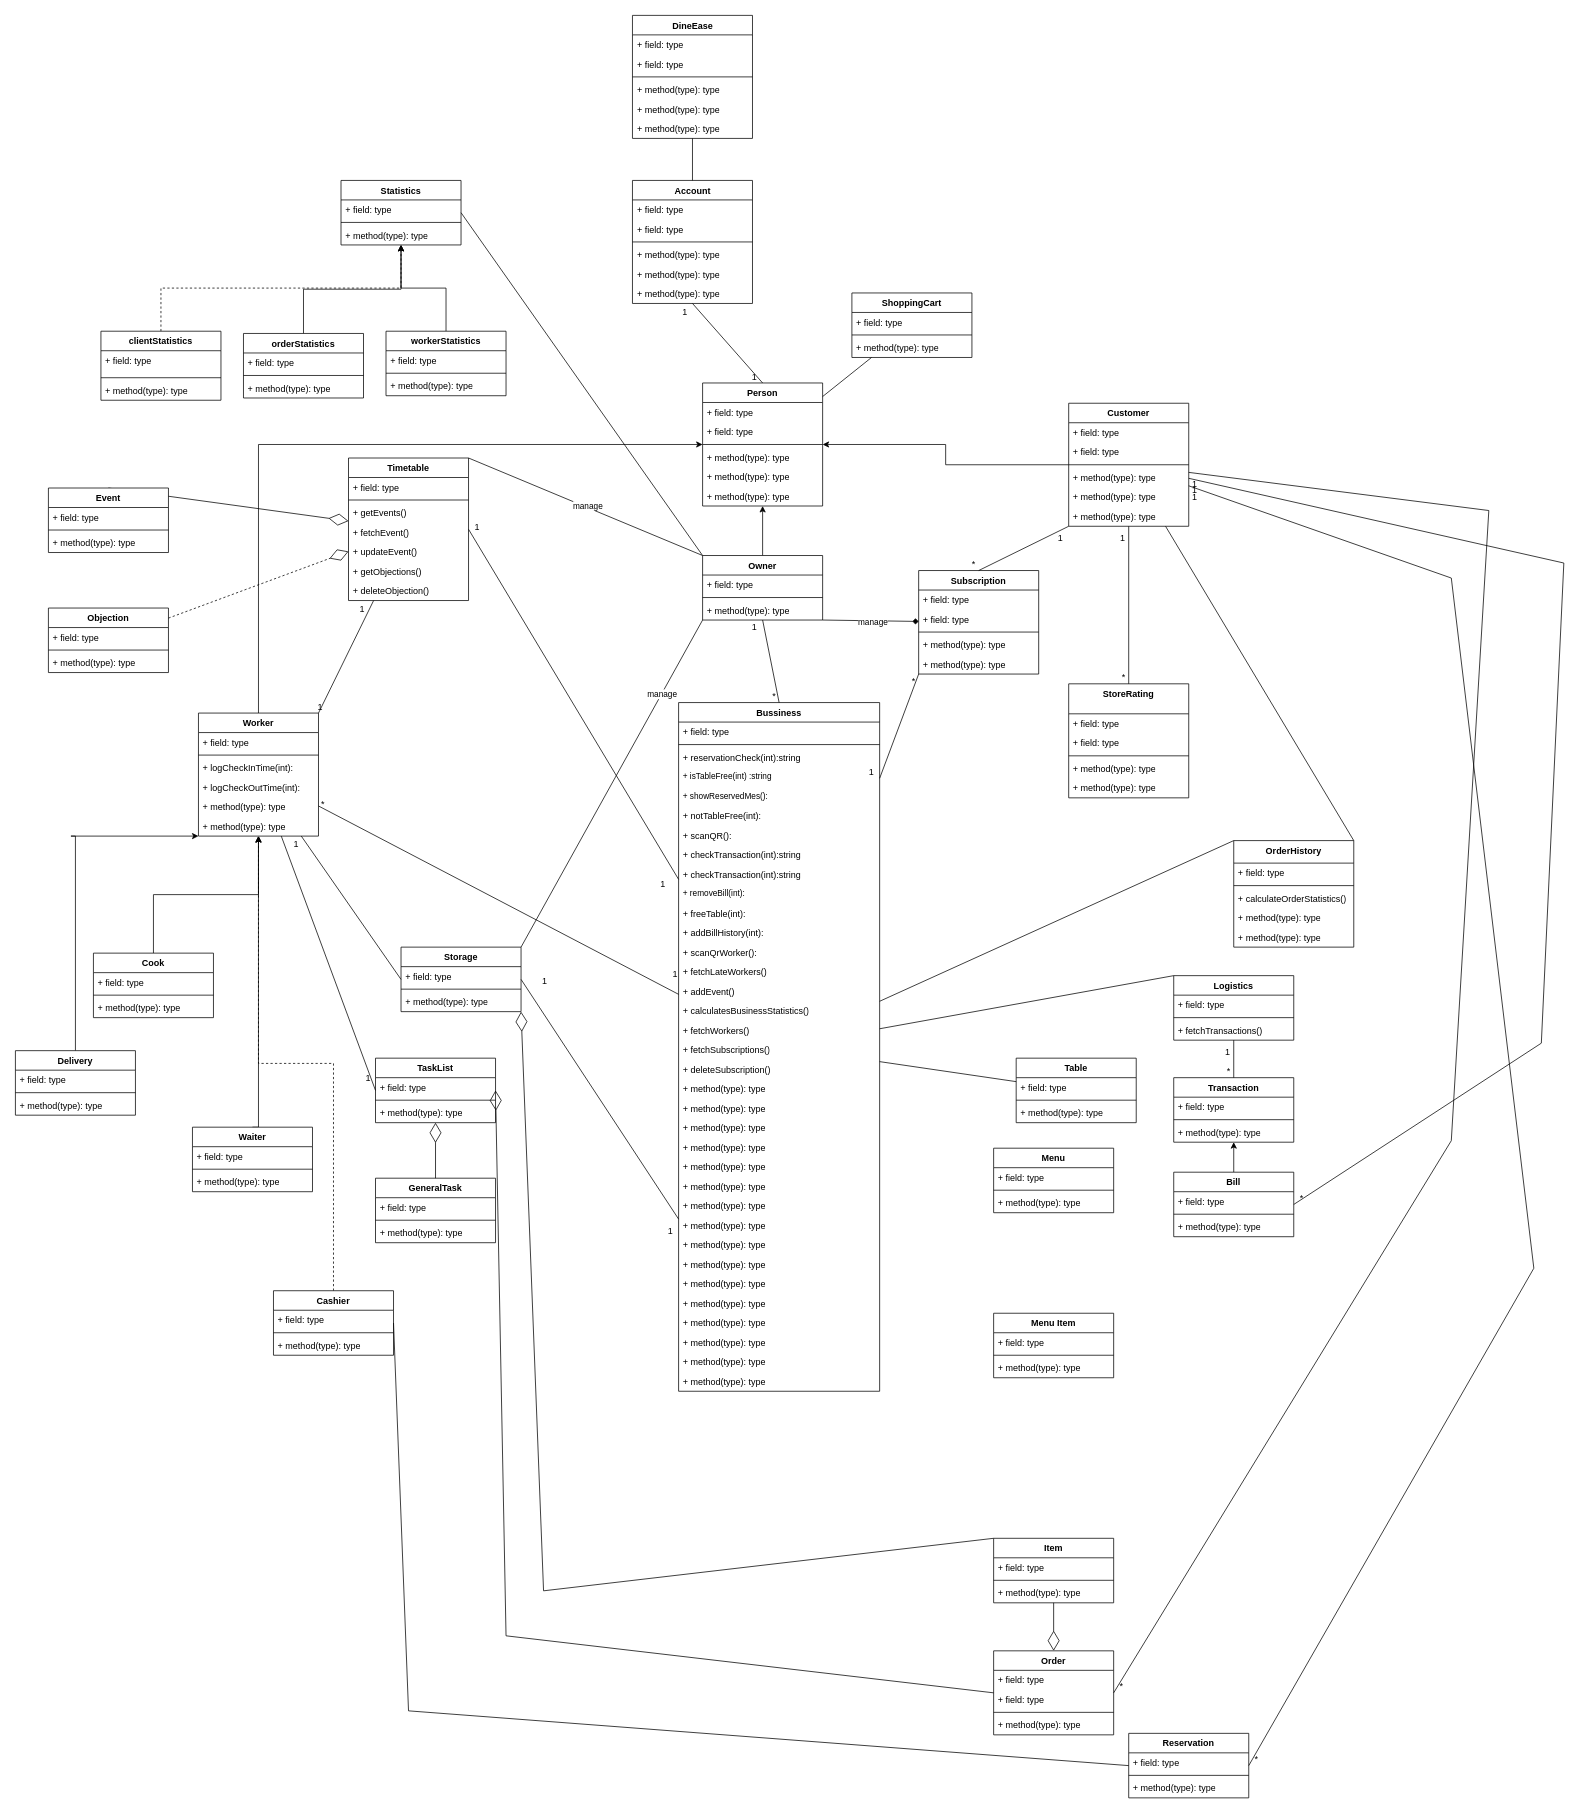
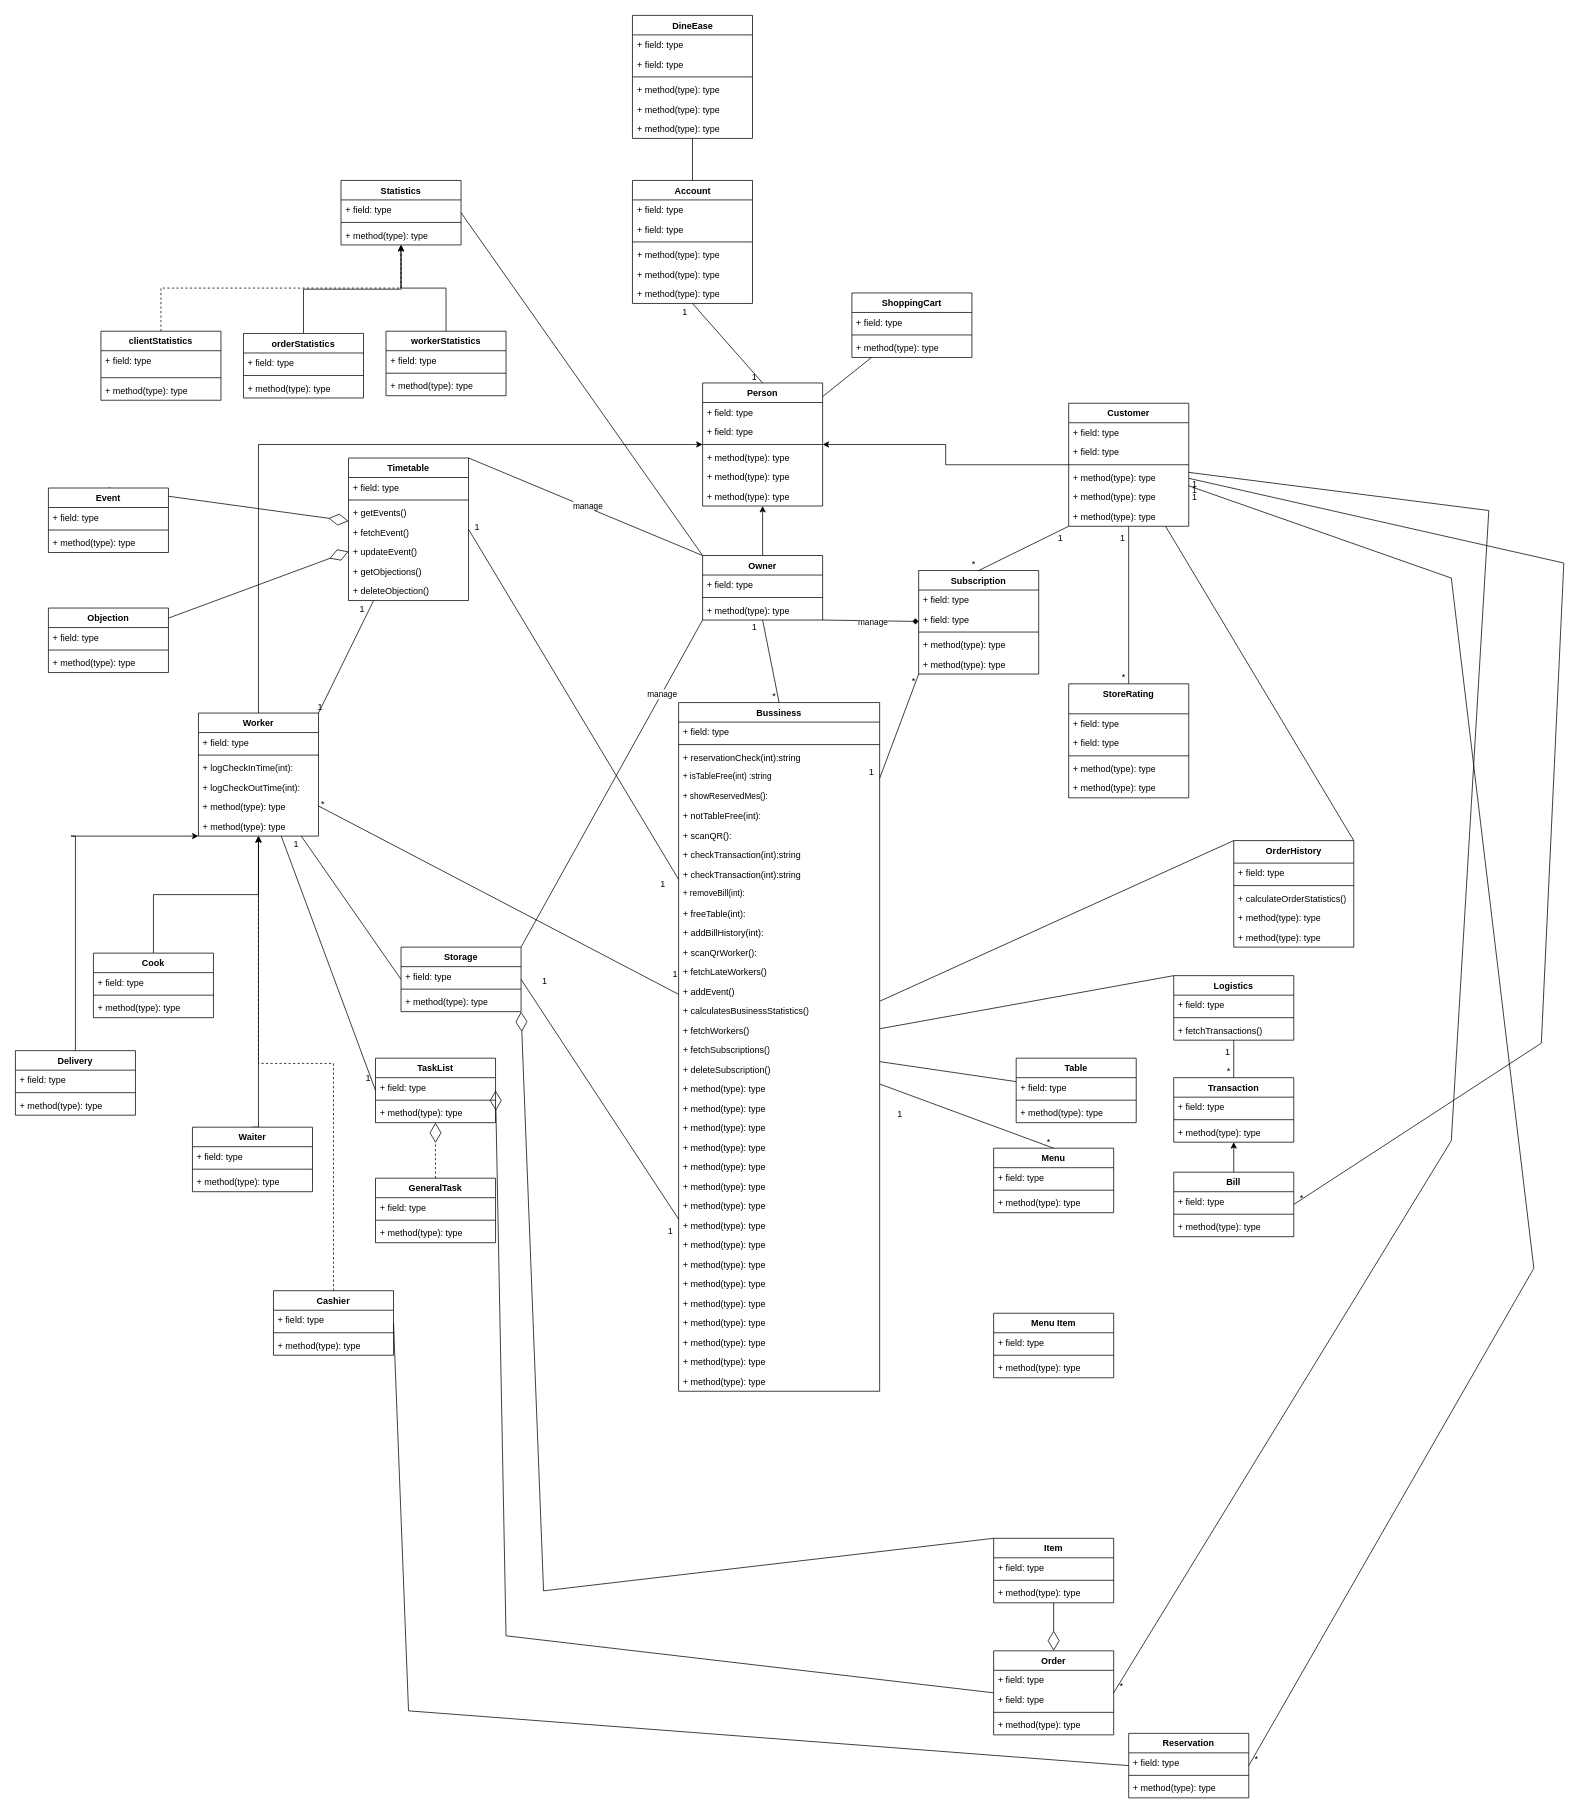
(249, 588) -> (249, 588)
none -> (967, 1116)
(435, 1160) -> (435, 1160)
